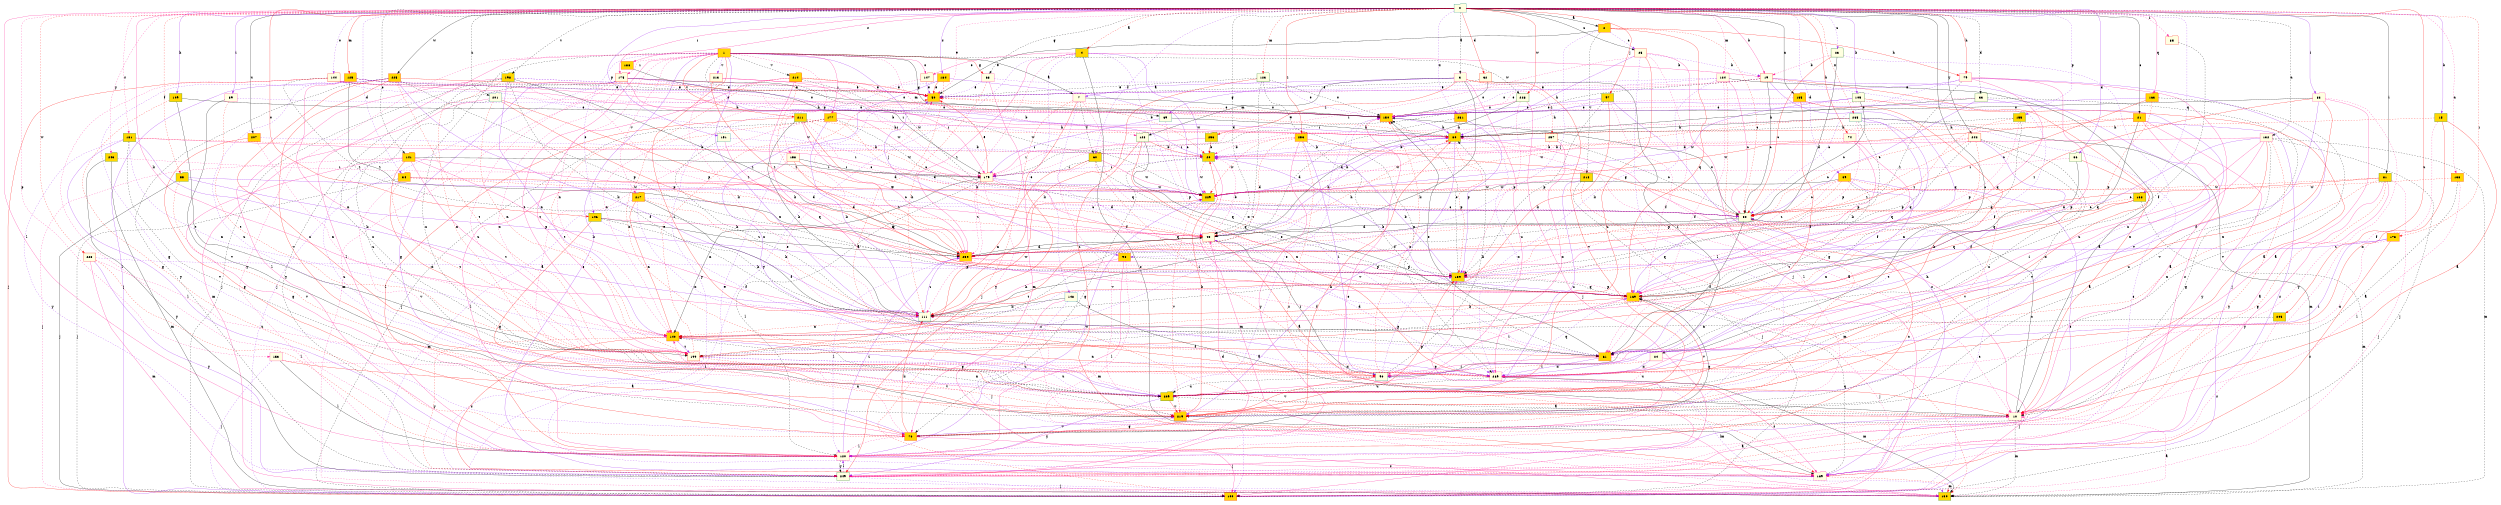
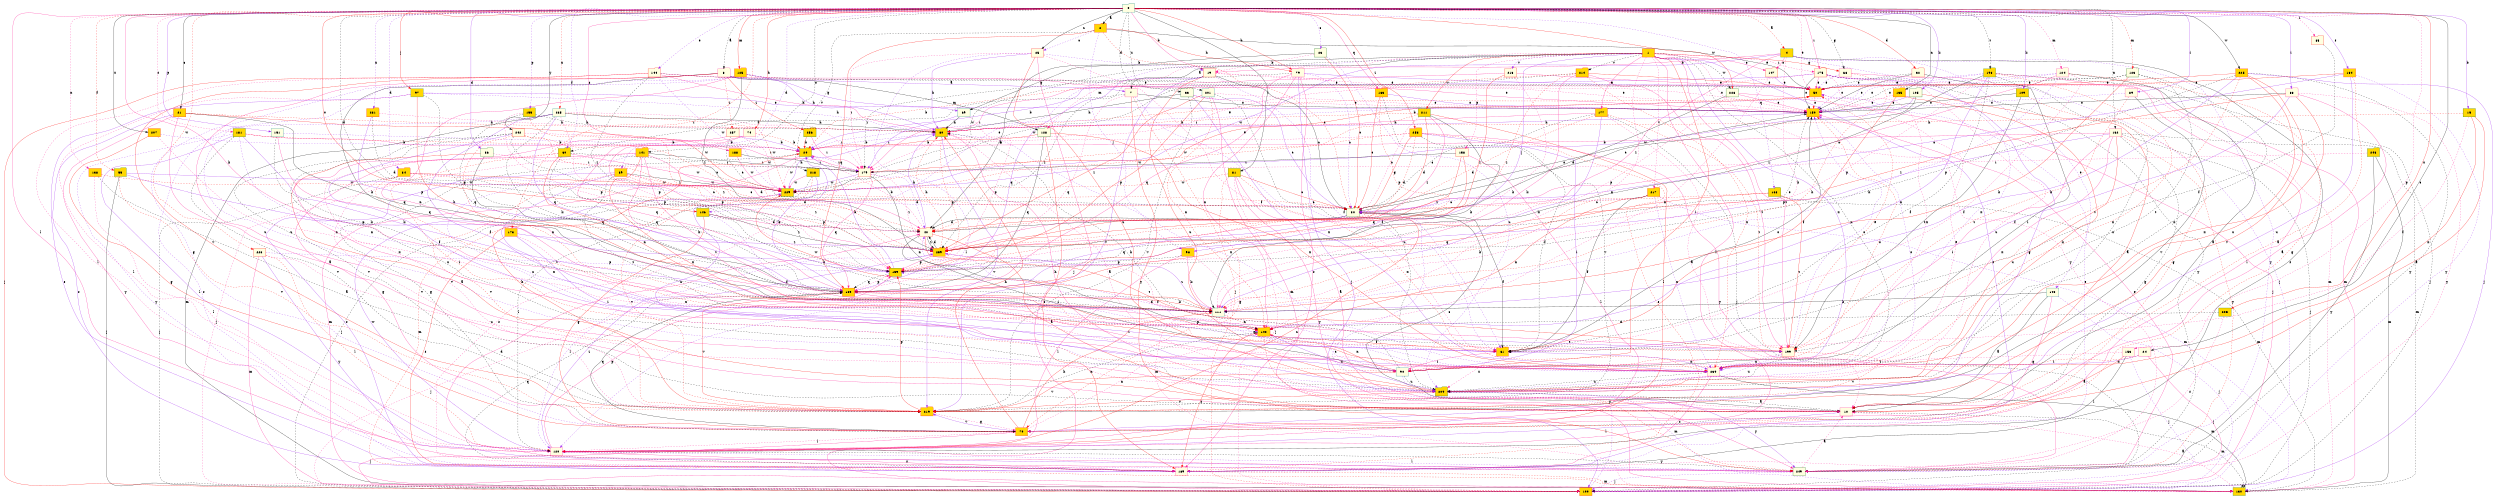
(732, 10) -> none
(716, 78) -> (1511, 73)
(895, 140) -> (754, 179)
